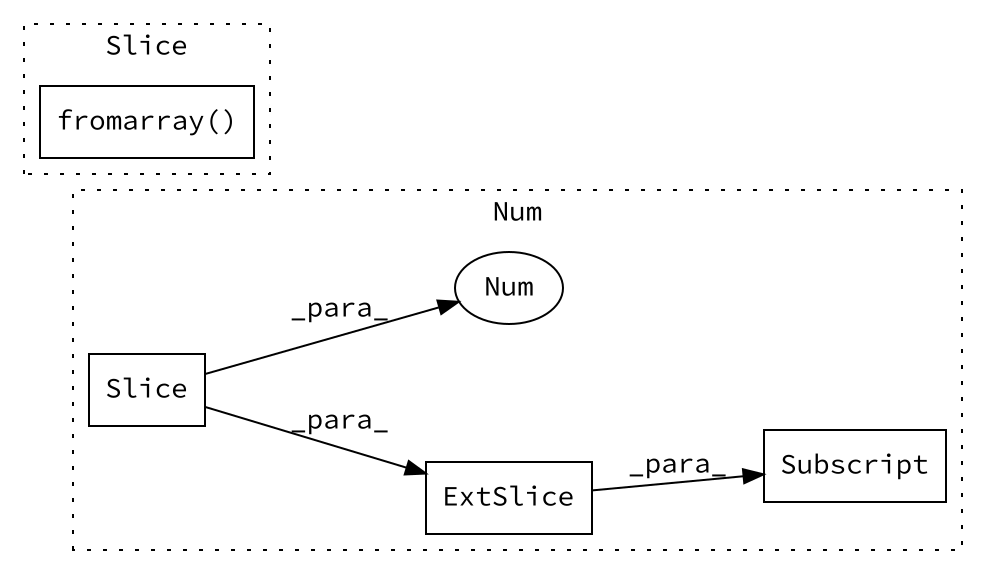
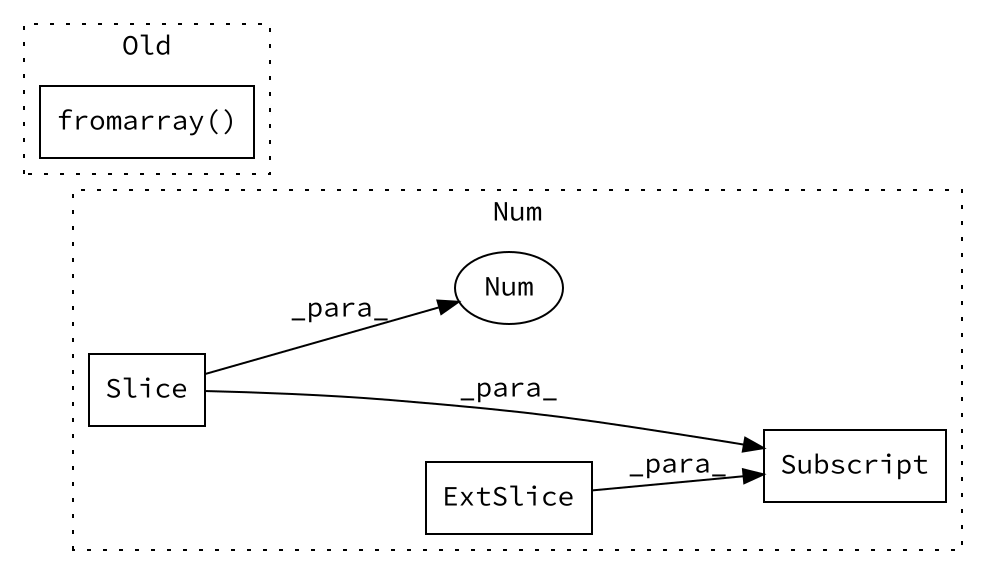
(147, 47) -> (147, 47)
(306, 437) -> (476, 408)
